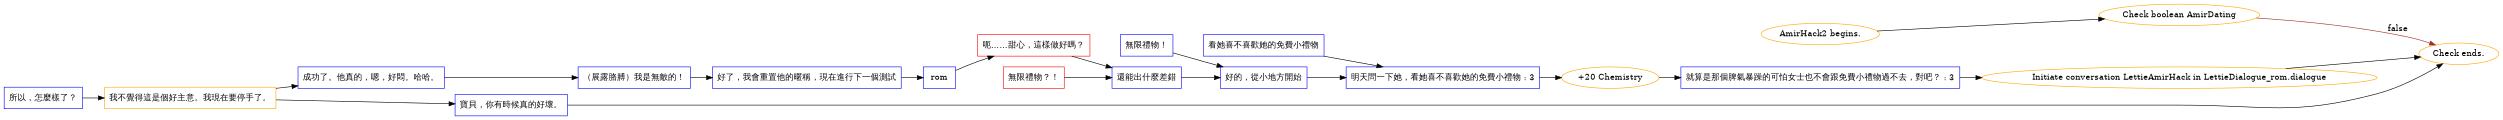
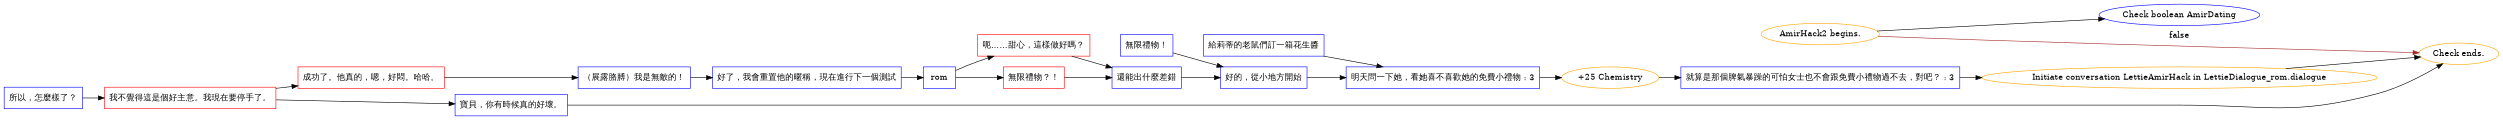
(2179, 15) -> (2179, 15)
(2344, 26) -> (2145, 45)
(1264, 45) -> (1264, 45)
(371, 78) -> (371, 78)
none -> (976, 78)
(1610, 78) -> (1610, 78)
(190, 98) -> (190, 98)
